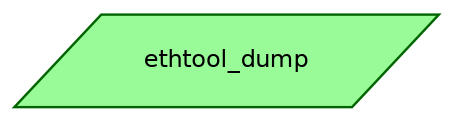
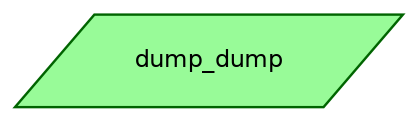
(227, 61) -> (209, 61)
